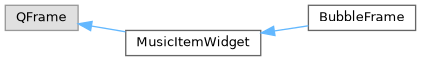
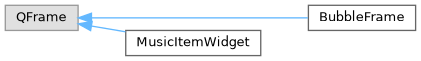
(291, 28) -> (200, 18)
